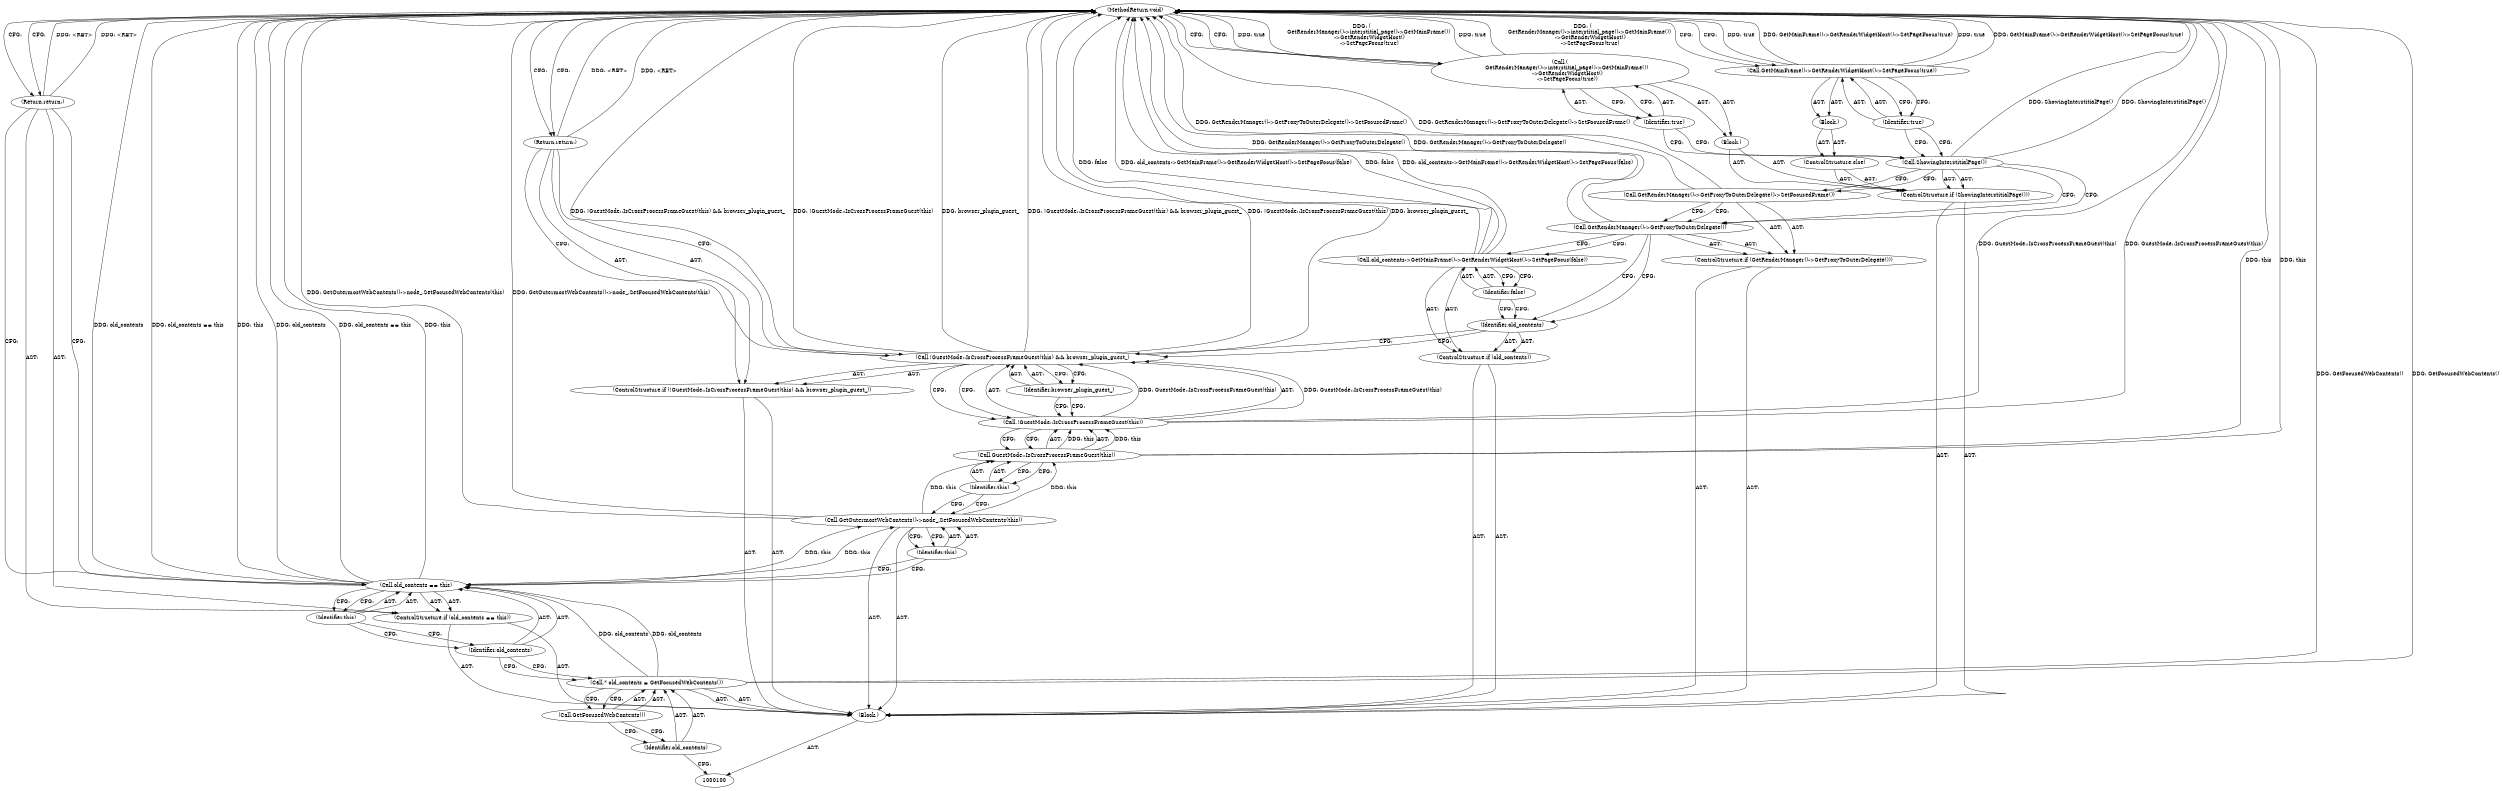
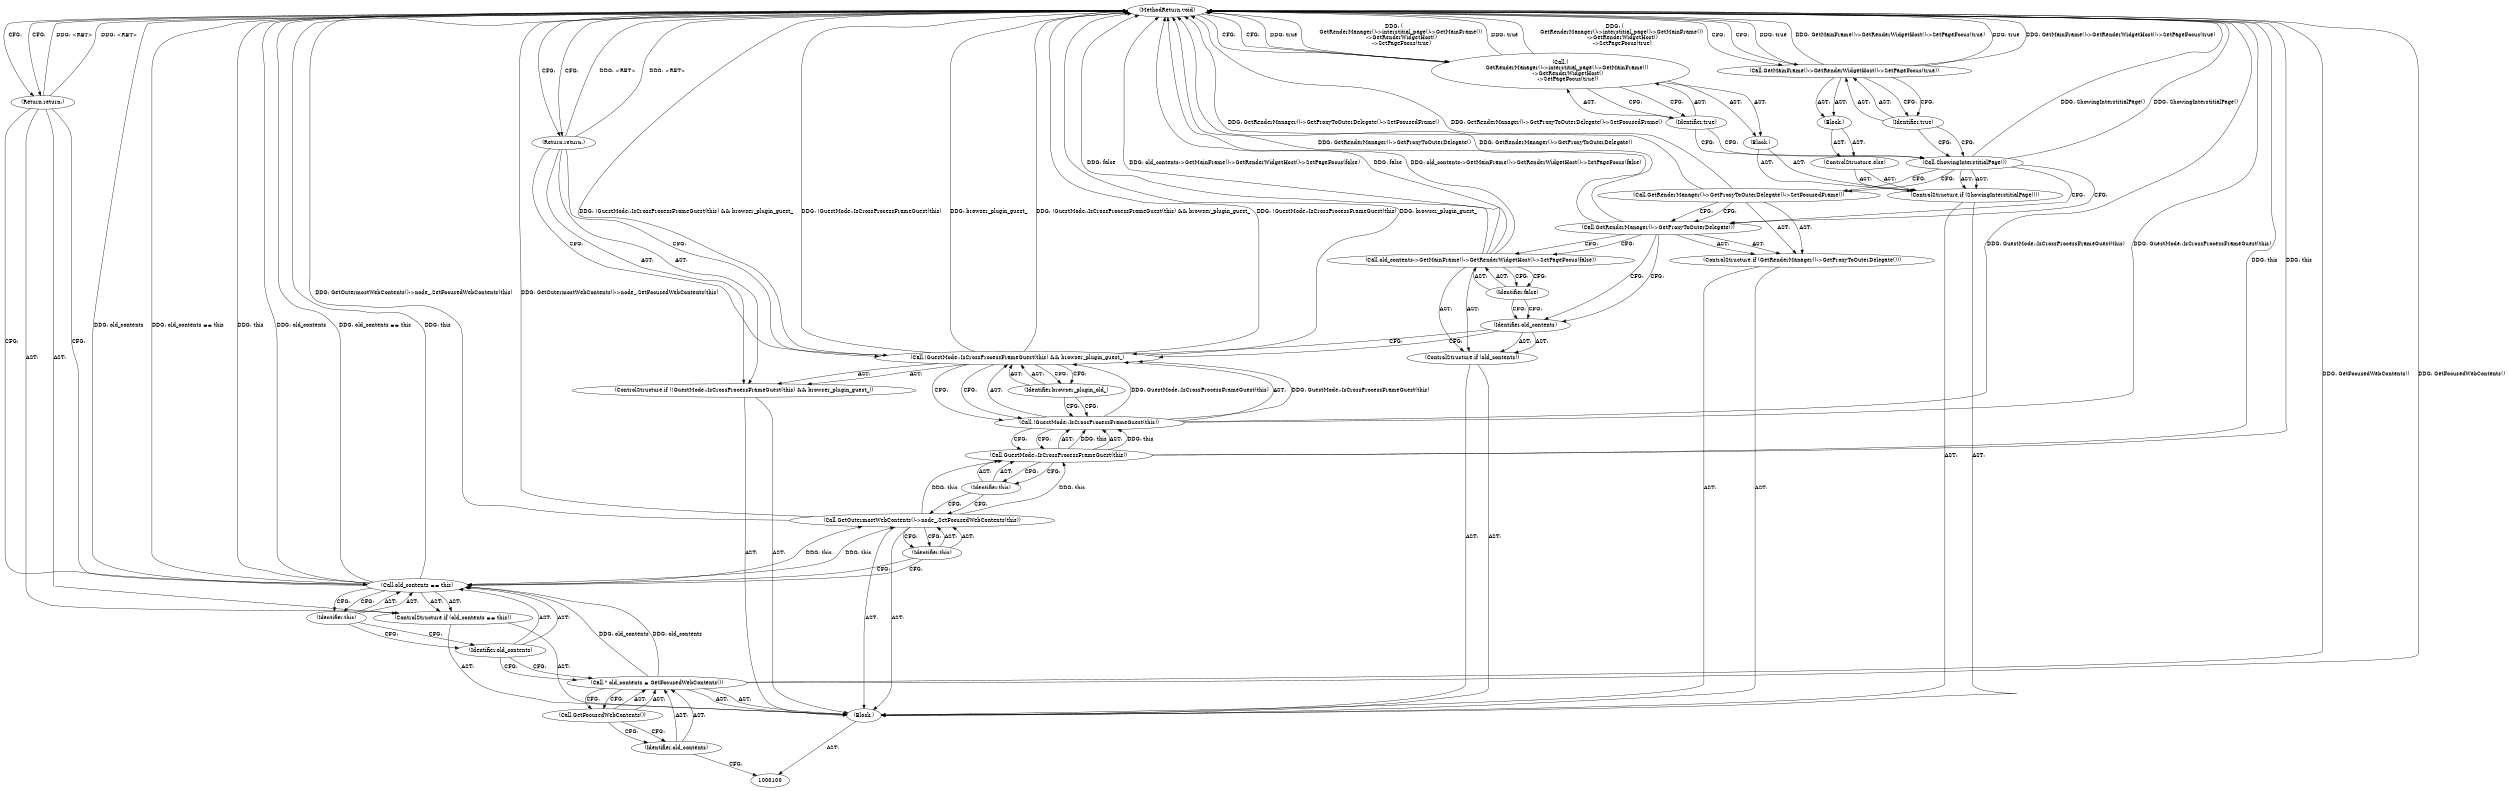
(1069, 390) -> (1067, 390)
